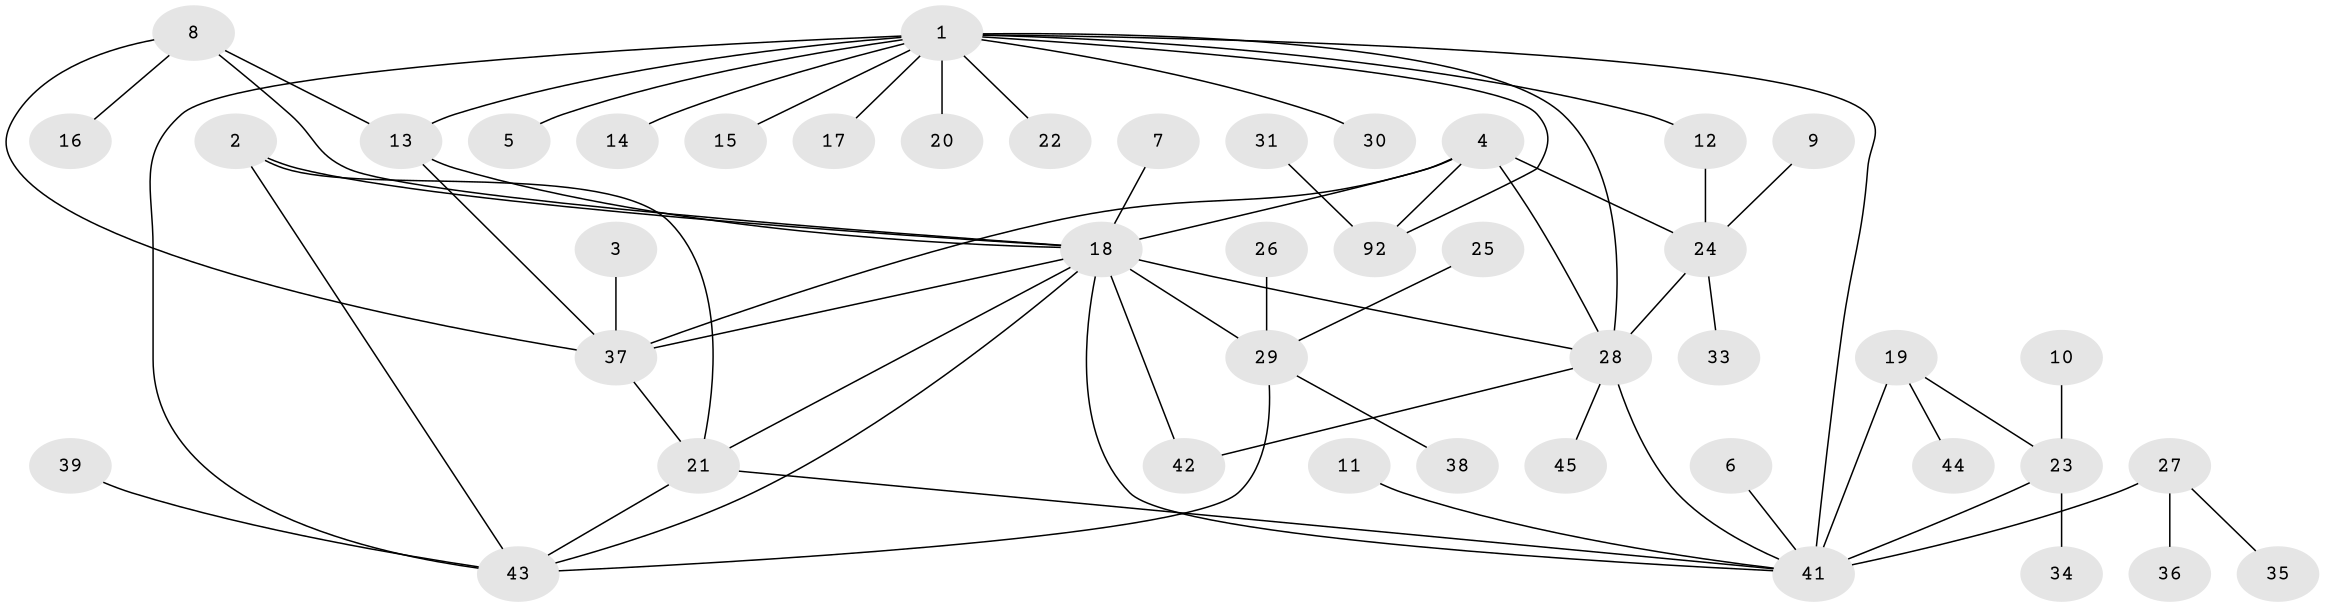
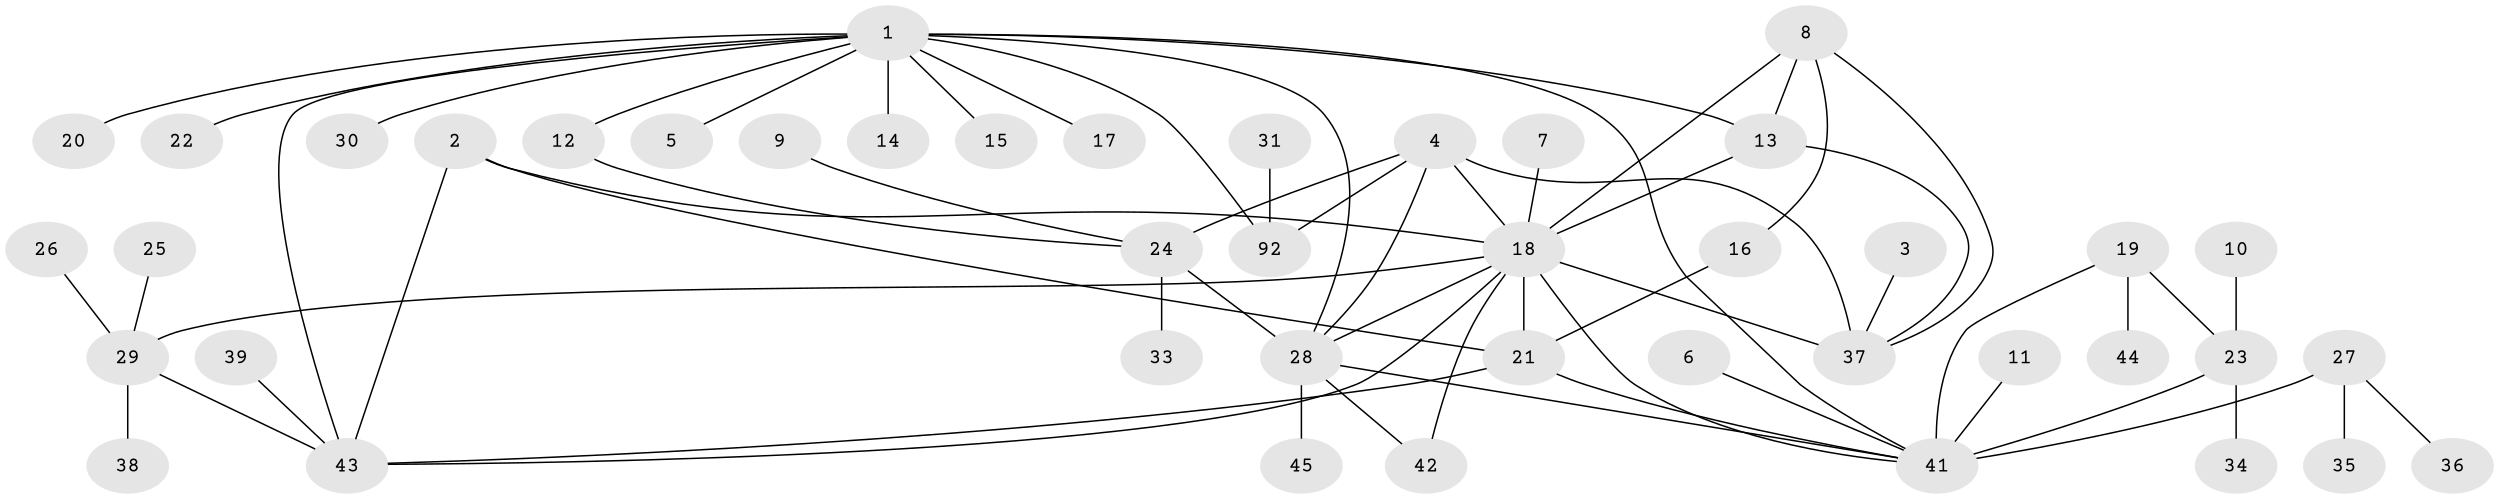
(657, 412) -> (1632, 304)
